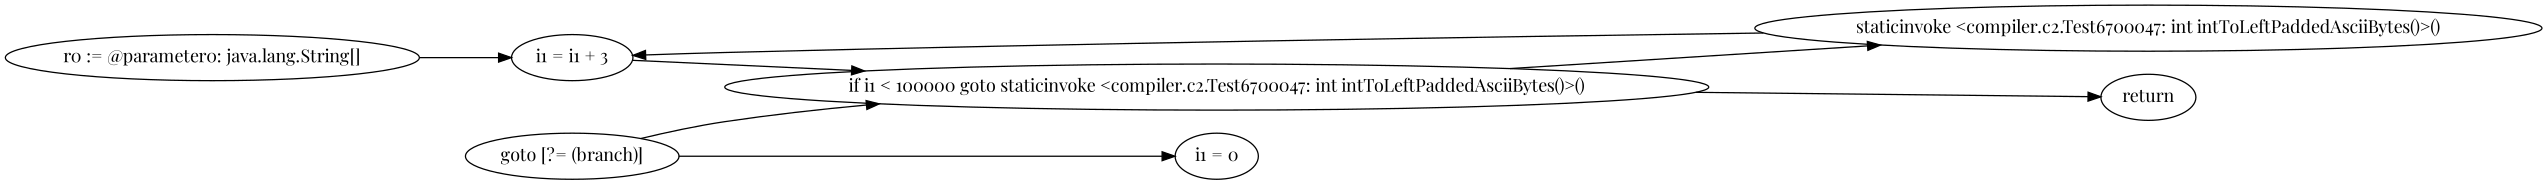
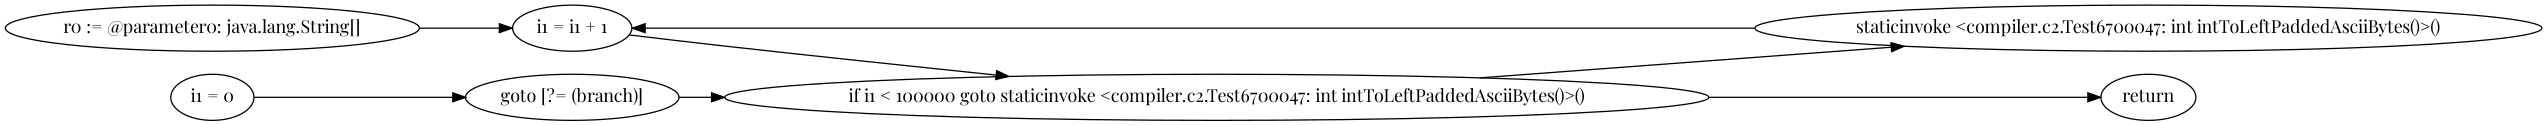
(572, 58) -> (572, 28)
(920, 156) -> (353, 97)
